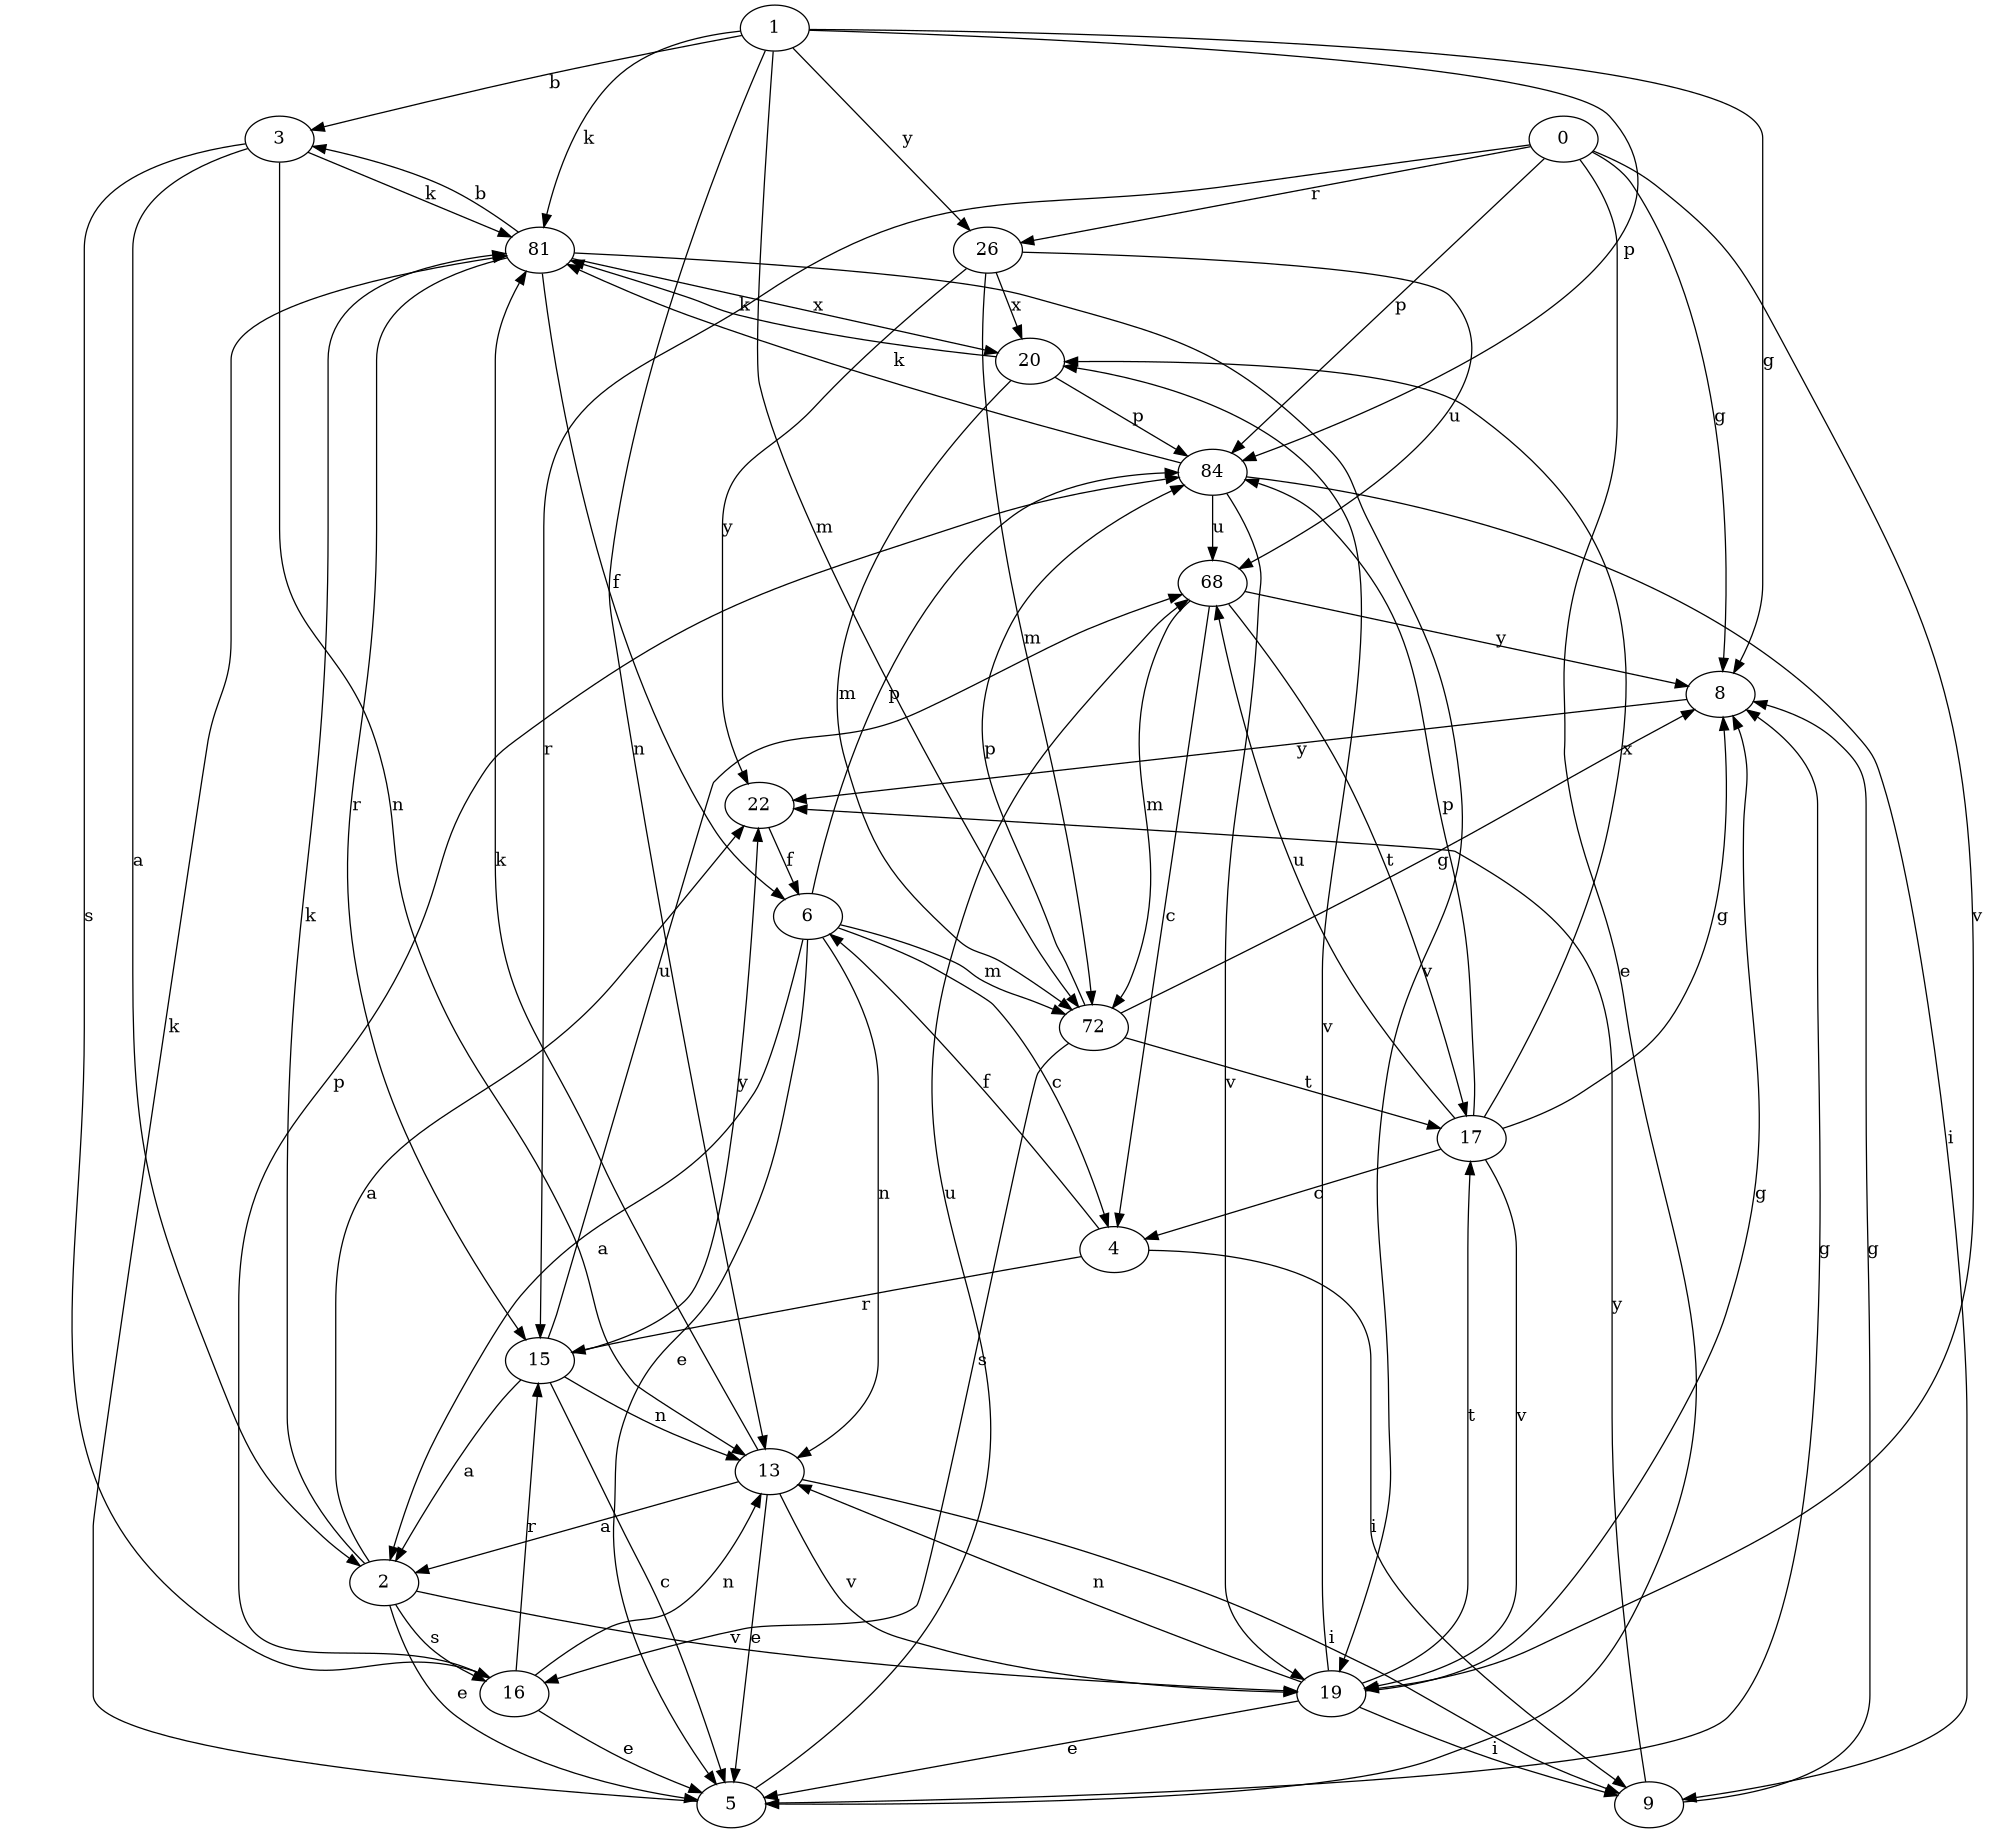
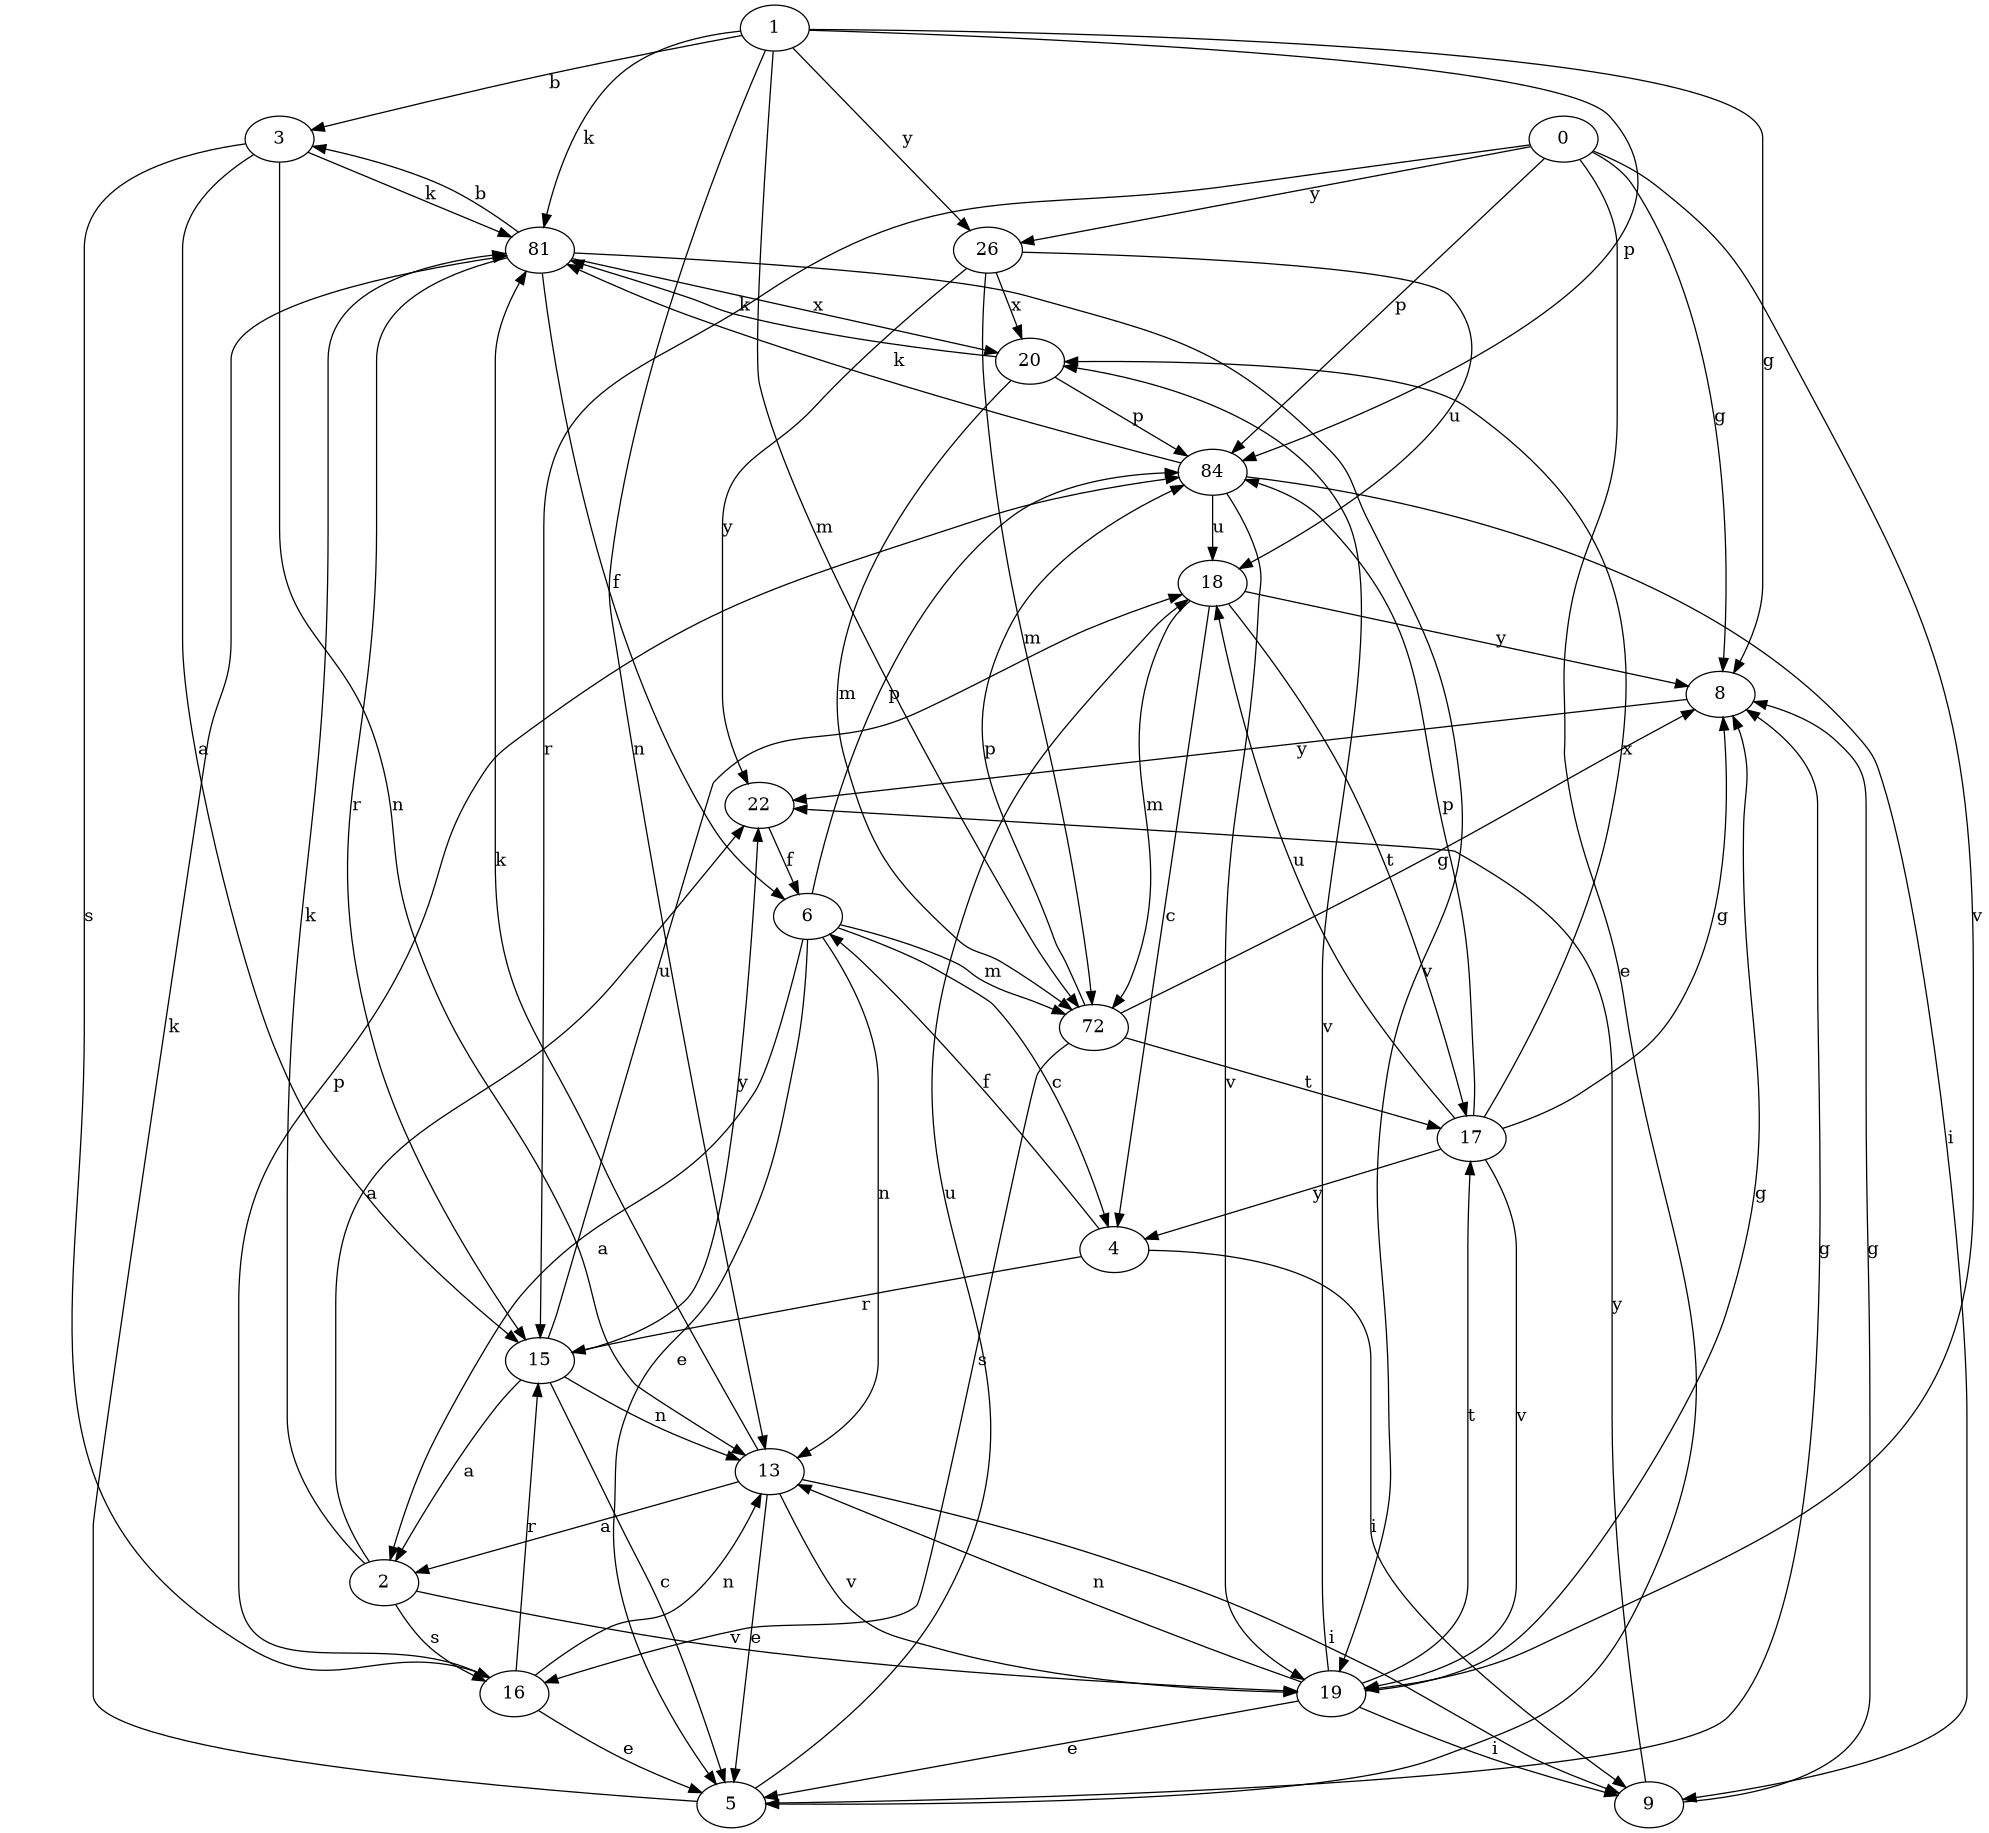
(1315, 195) -> (1315, 195)
(1213, 583) -> (1213, 583)
(133, 852) -> (195, 746)
(1319, 1194) -> (1319, 1194)
(505, 1745) -> none
